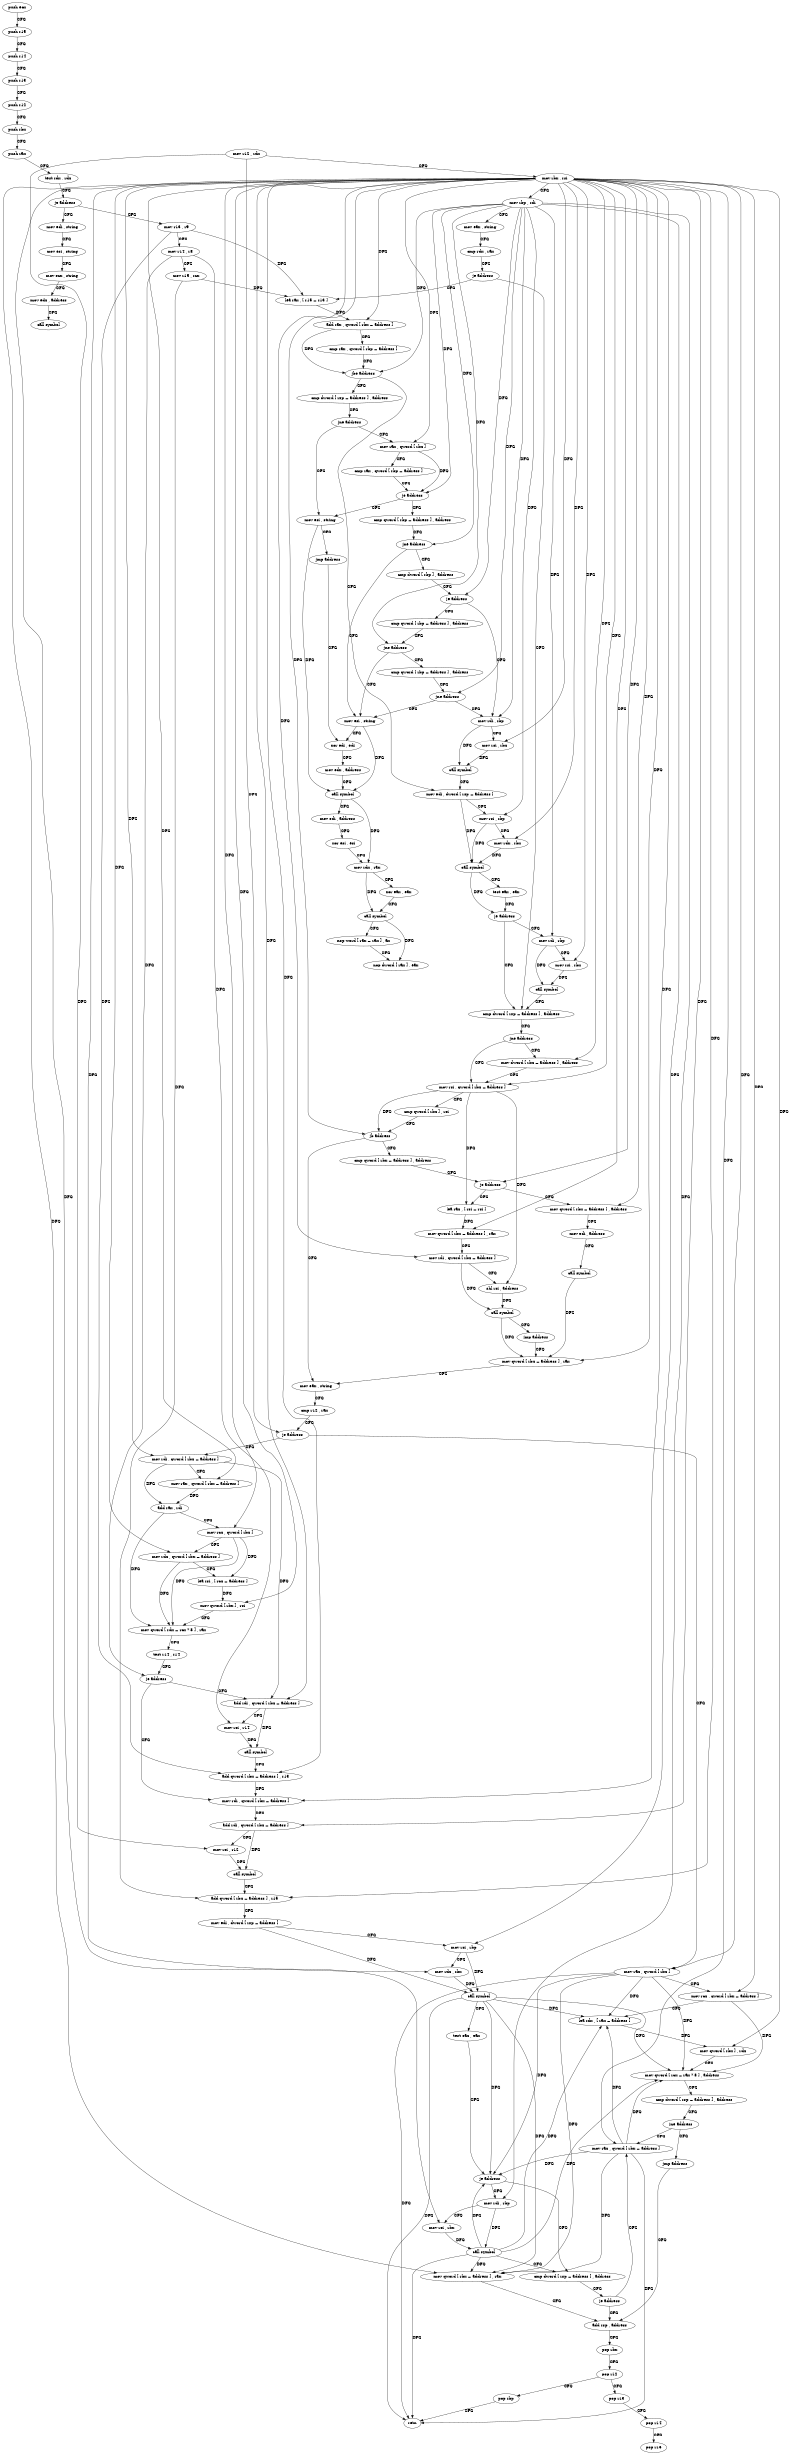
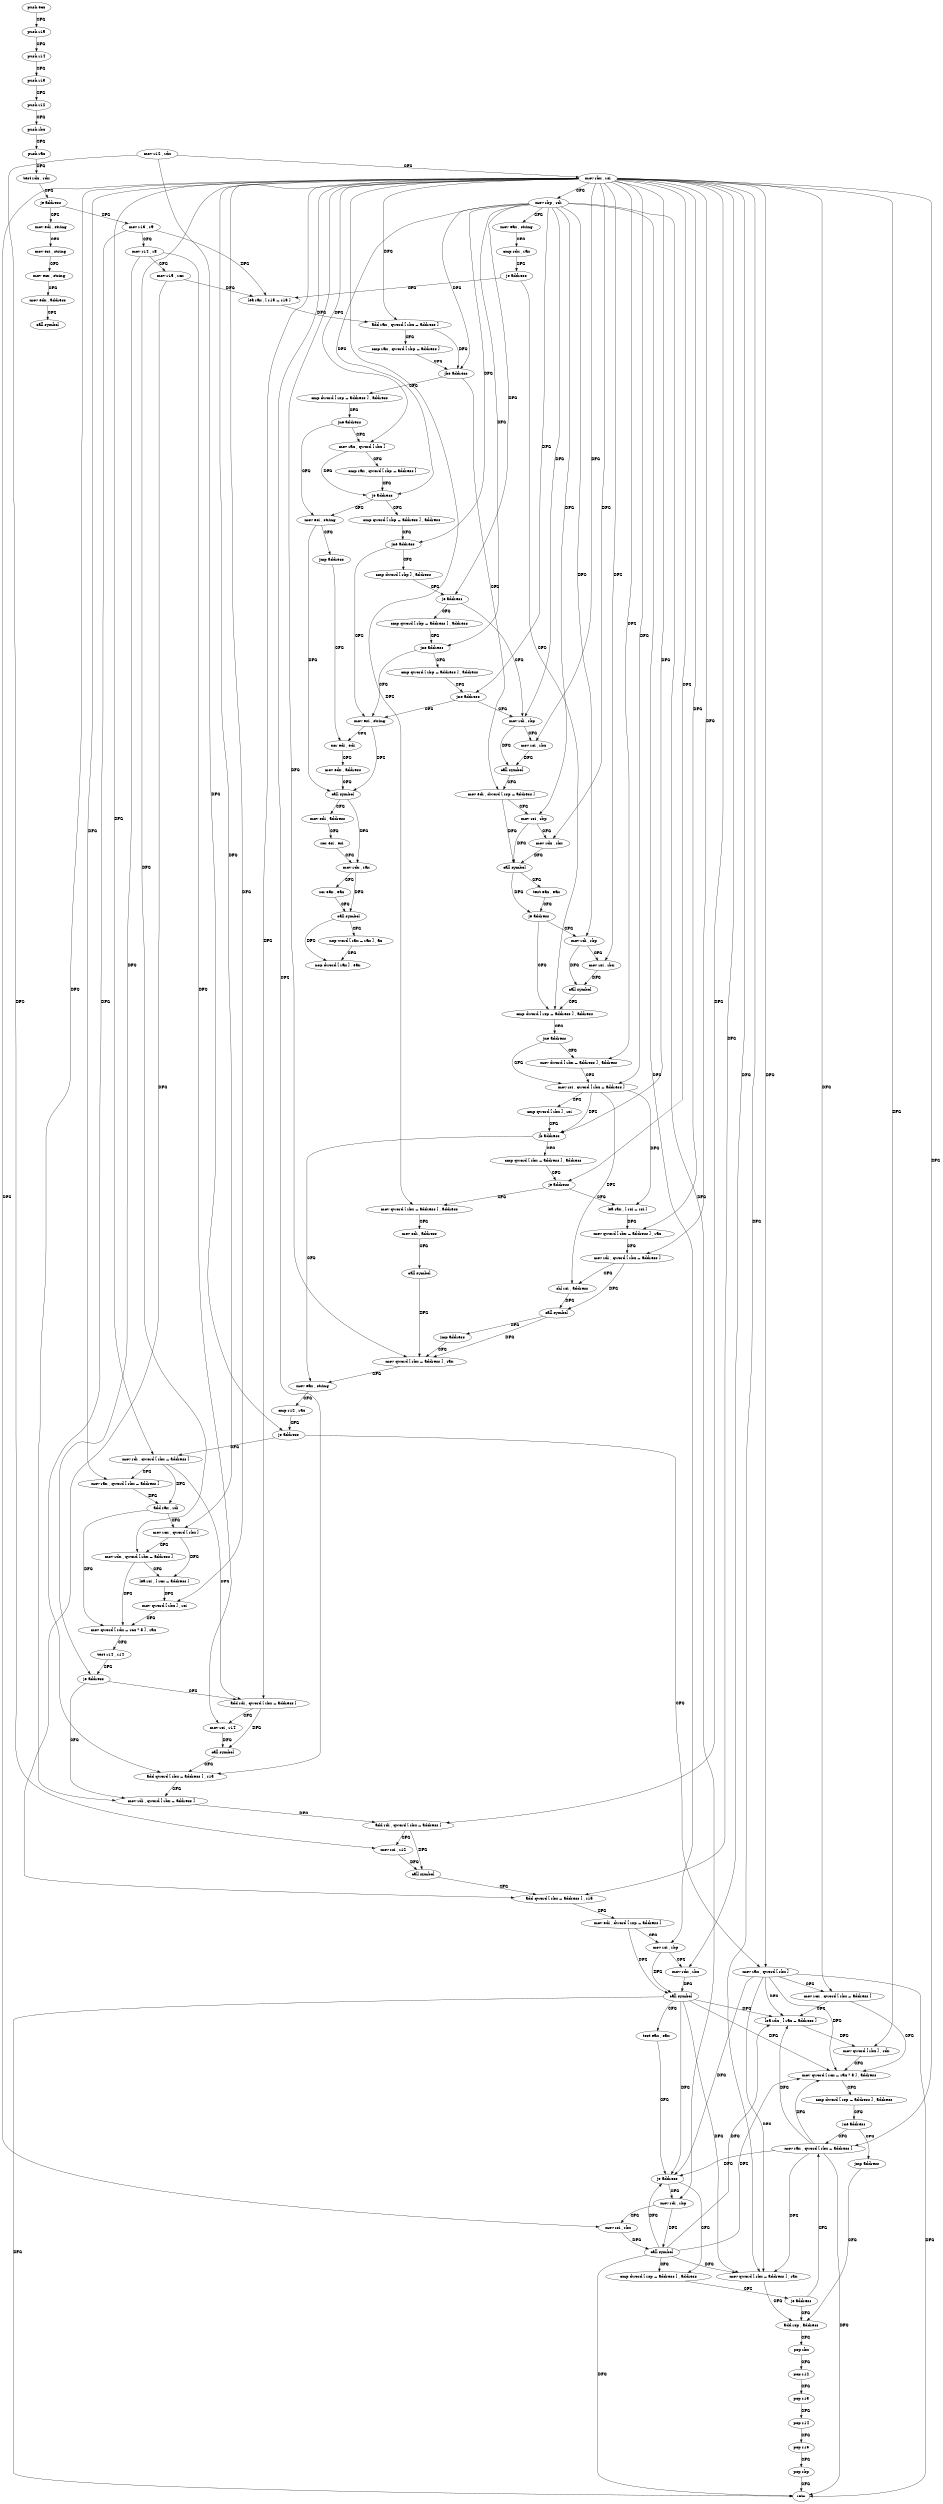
(194, 1568) -> none
(767, 2036) -> (910, 2036)
(559, 2386) -> (801, 2458)
